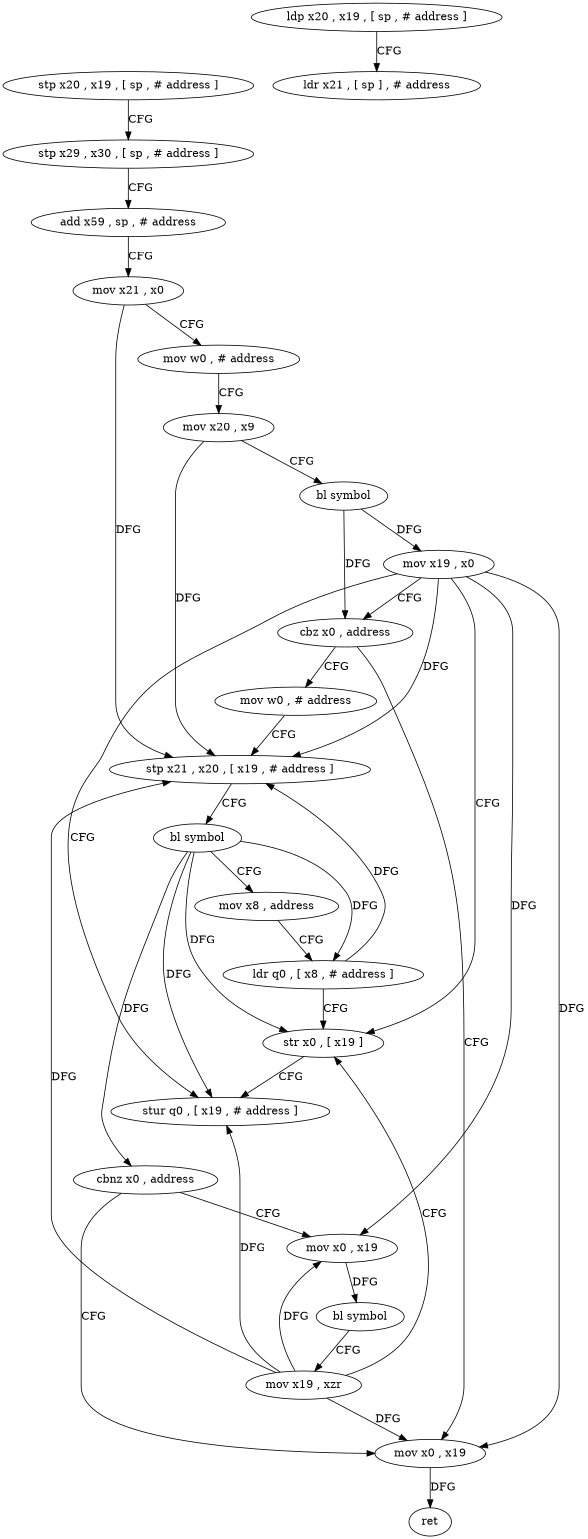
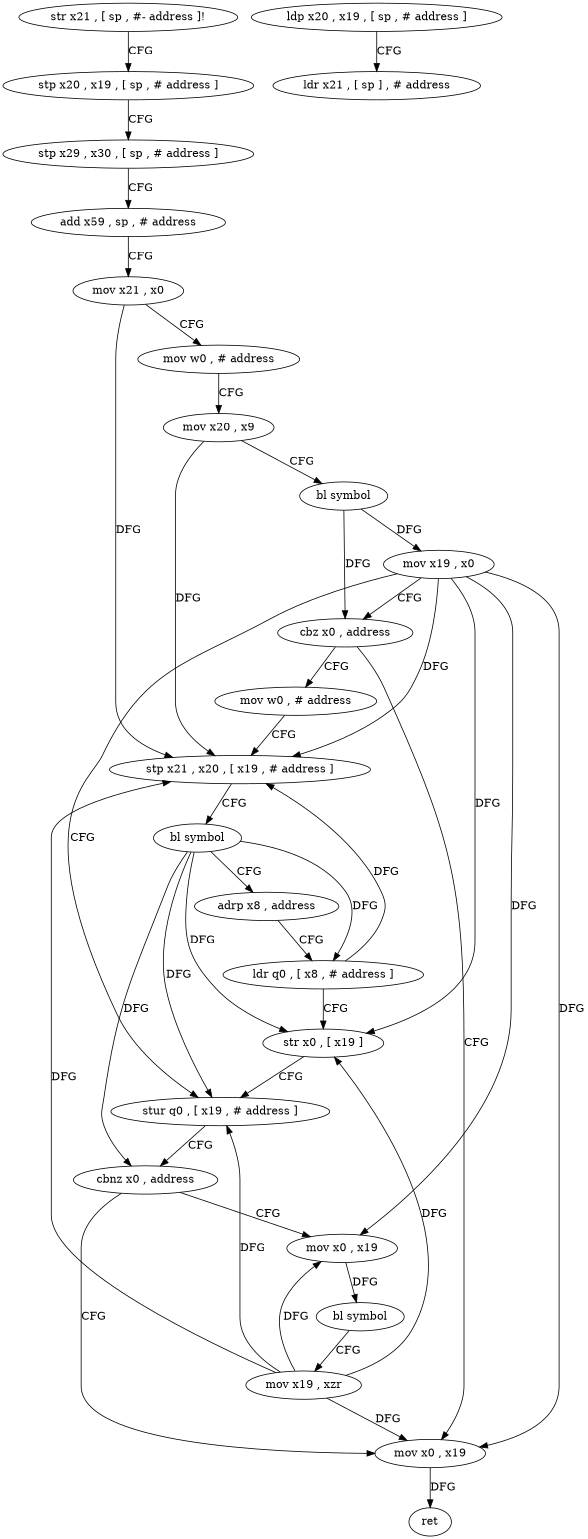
none -> (128, 17)
(488, 804) -> (488, 804)
(267, 906) -> (267, 906)
none -> (186, 1143)
(435, 1214) -> (435, 1214)
